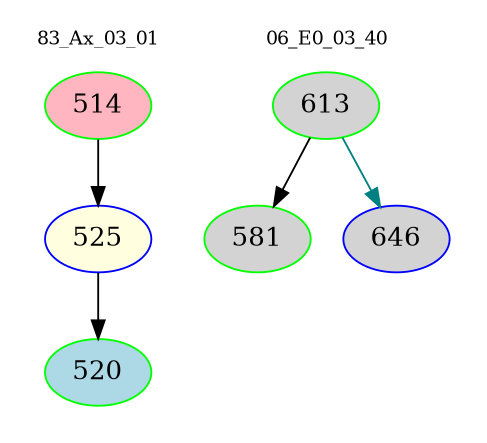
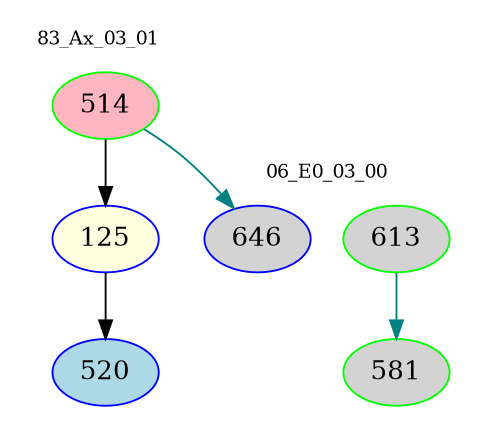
(327, 40) -> (327, 173)
(296, 164) -> (396, 297)
(357, 164) -> (202, 174)
(98, 239) -> (106, 239)
(98, 372) -> (106, 372)
